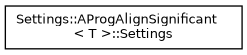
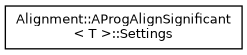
(124, 27) -> (124, 27)
